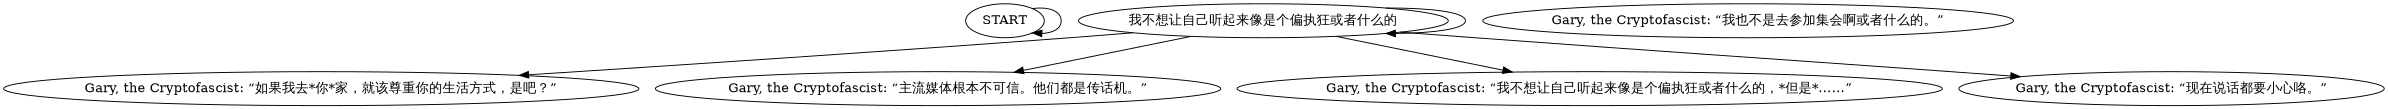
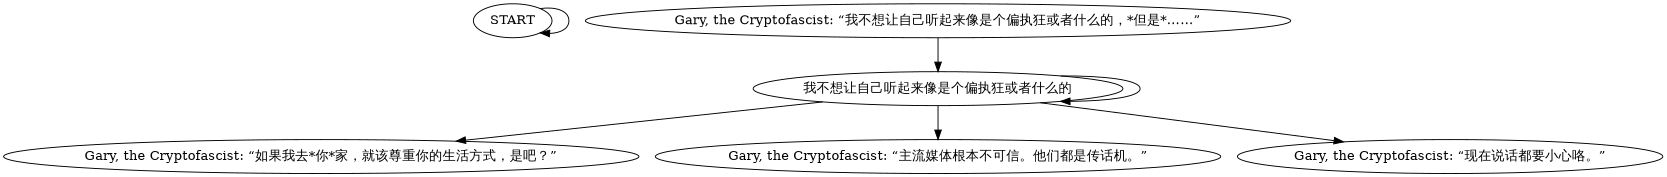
(1748, 21) -> none
(1419, 53) -> (938, 50)
